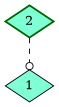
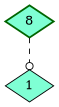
(30, 21) -> (30, 21)
